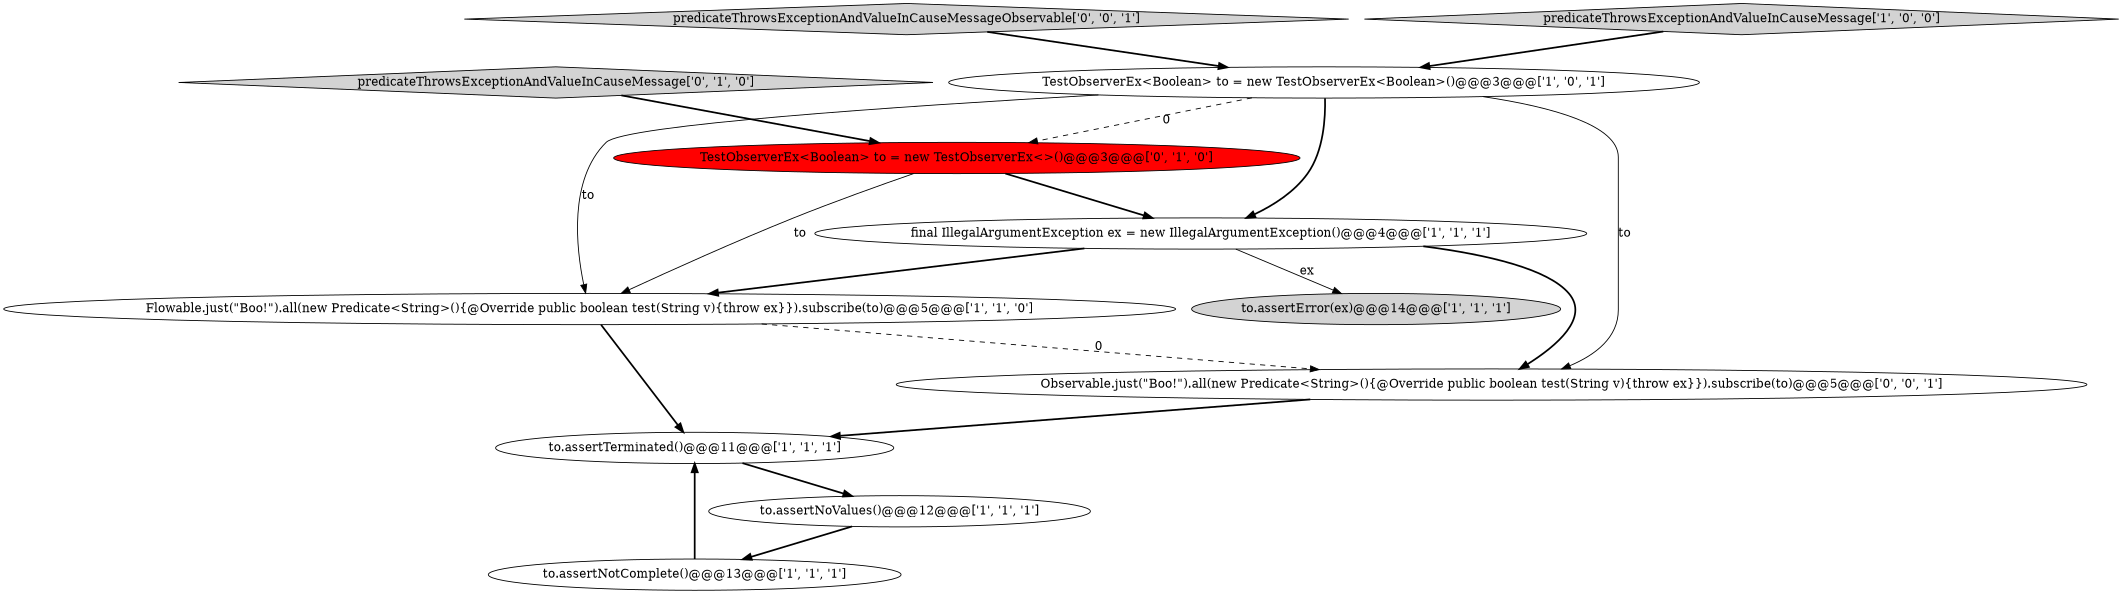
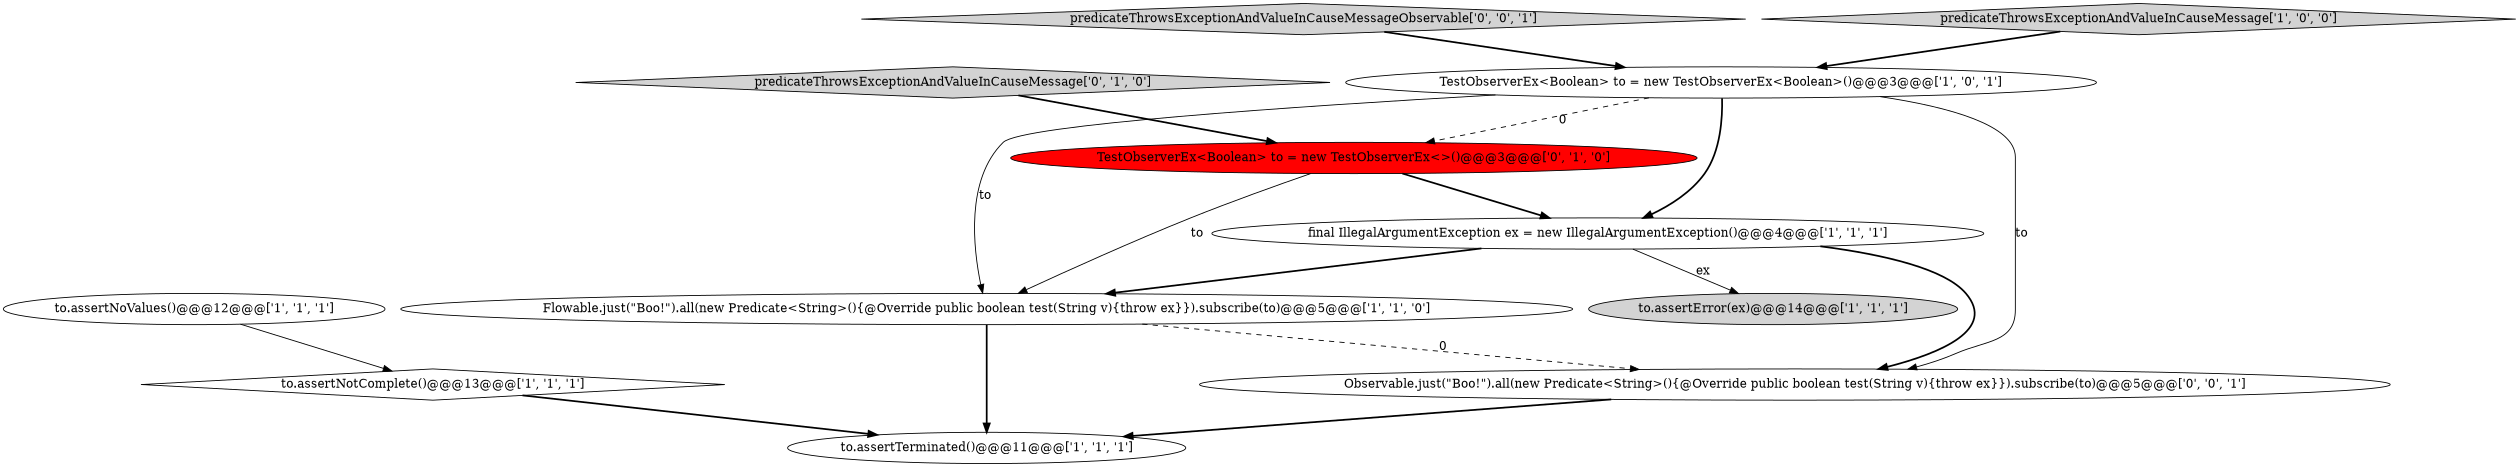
(793, 478) -> none
(802, 542) -> (312, 346)
(695, 575) -> (433, 385)
